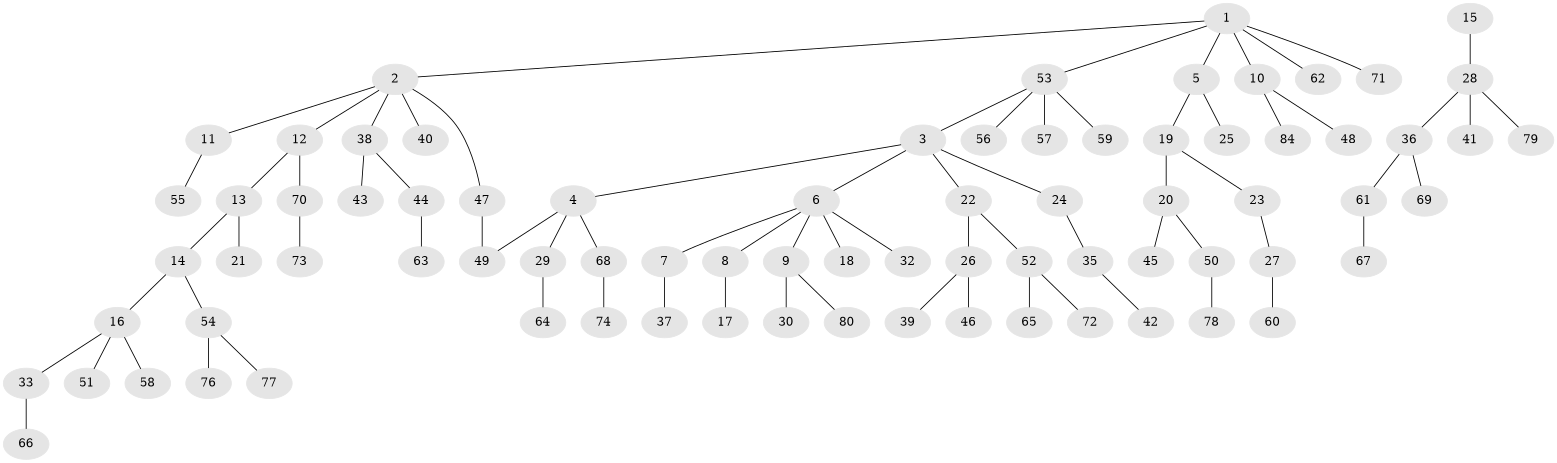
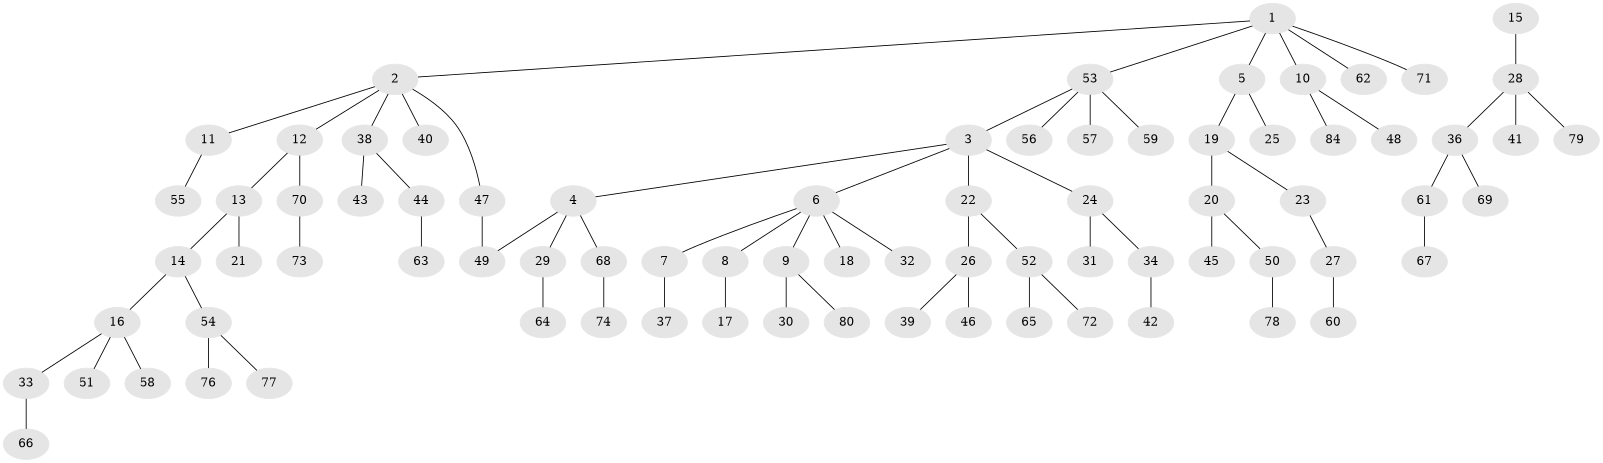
(1090, 262) -> (1151, 262)
none -> (1090, 262)
